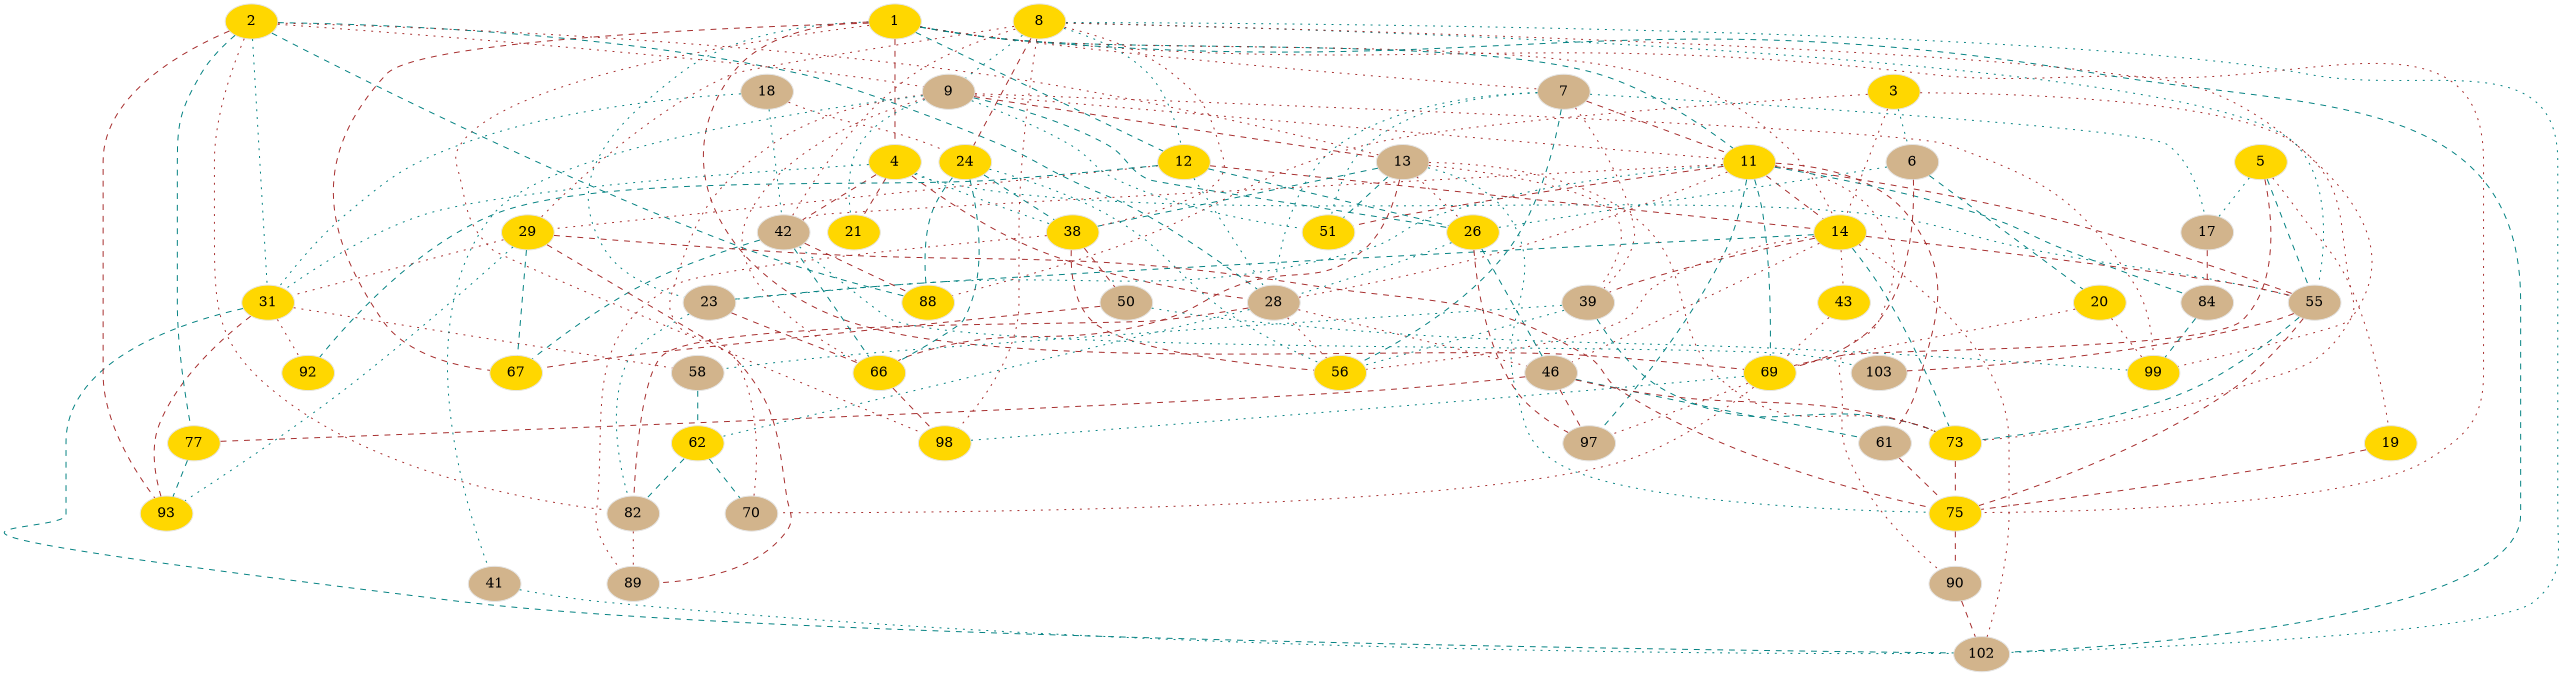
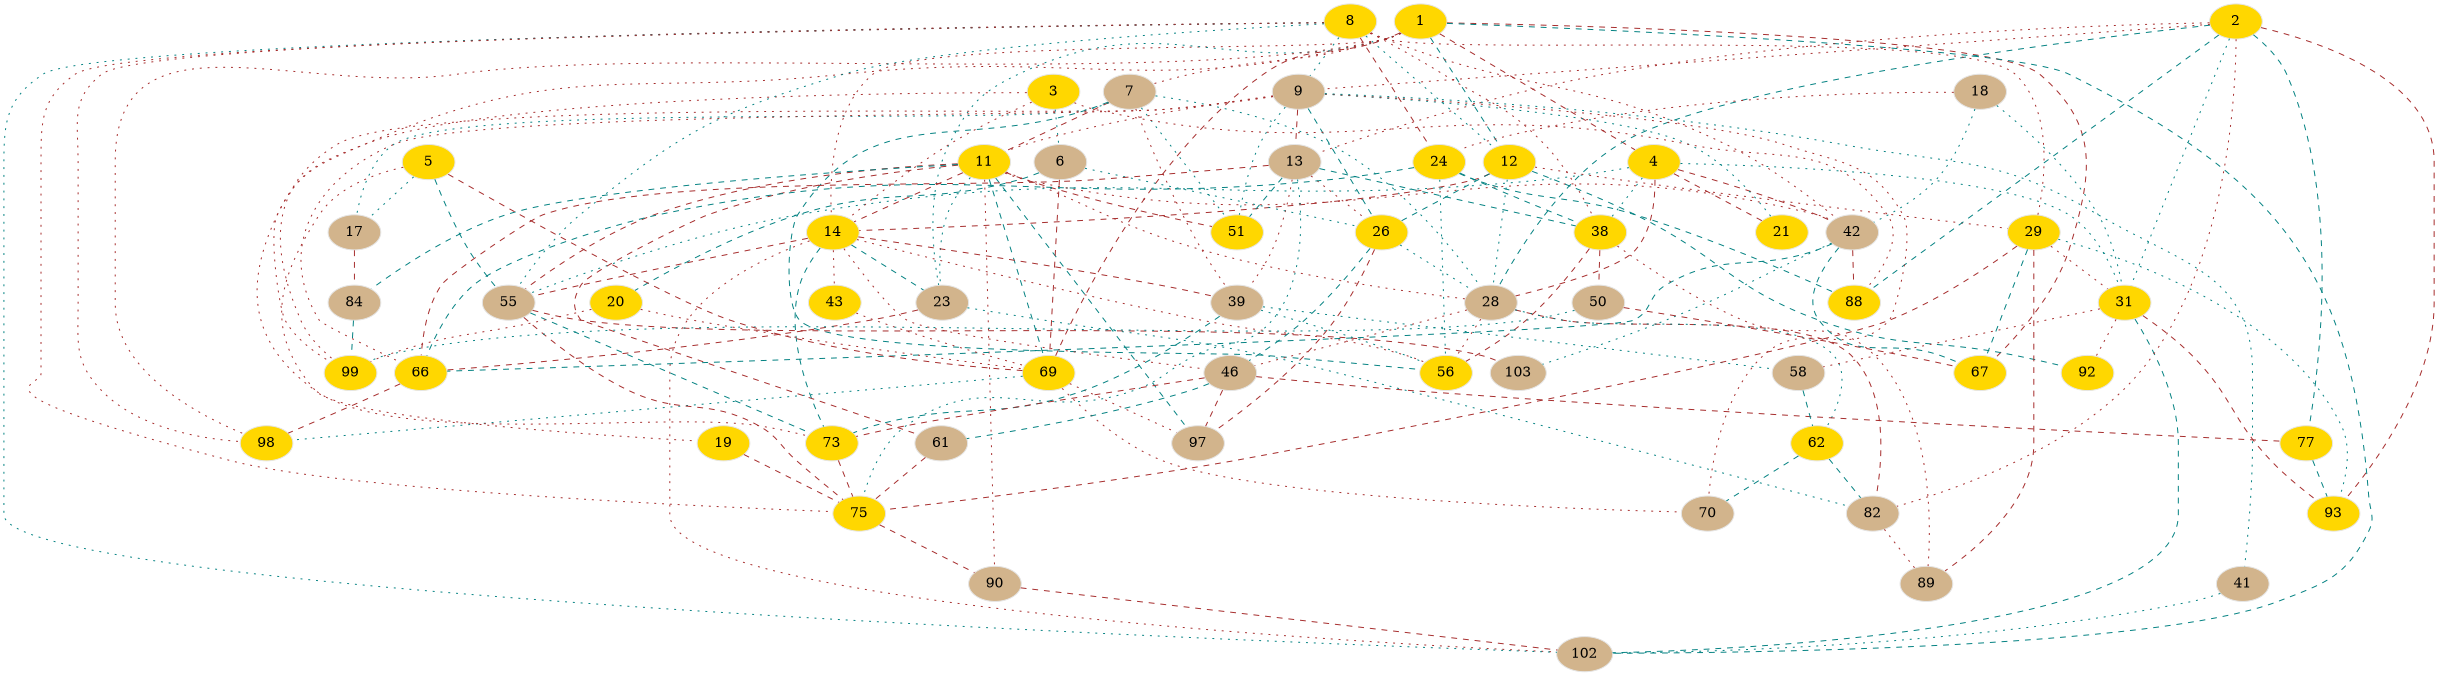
(1337, 49) -> none
(1682, 301) -> none
